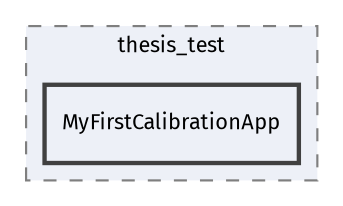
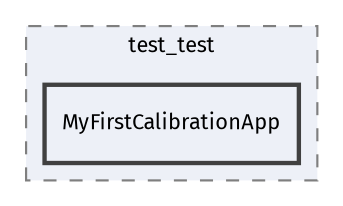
(172, 47) -> (172, 47)
